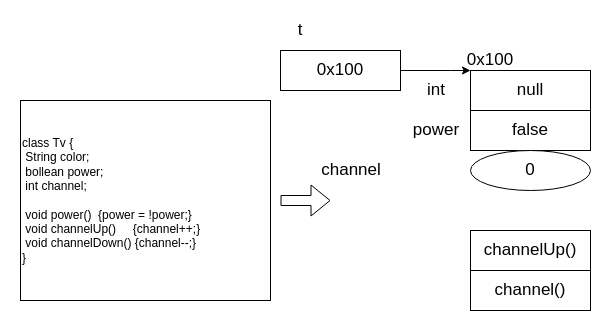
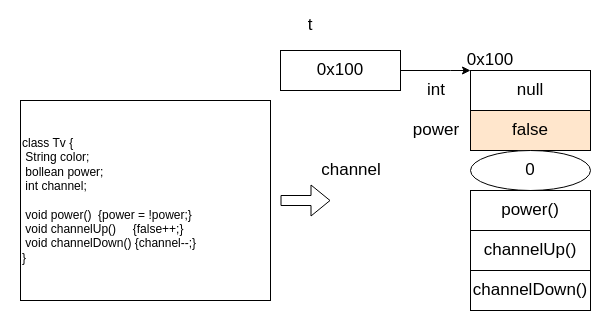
(301, 31) -> (311, 26)
(531, 131) -> (531, 131)
(122, 201) -> (117, 201)
none -> (531, 211)
(531, 291) -> (531, 291)
